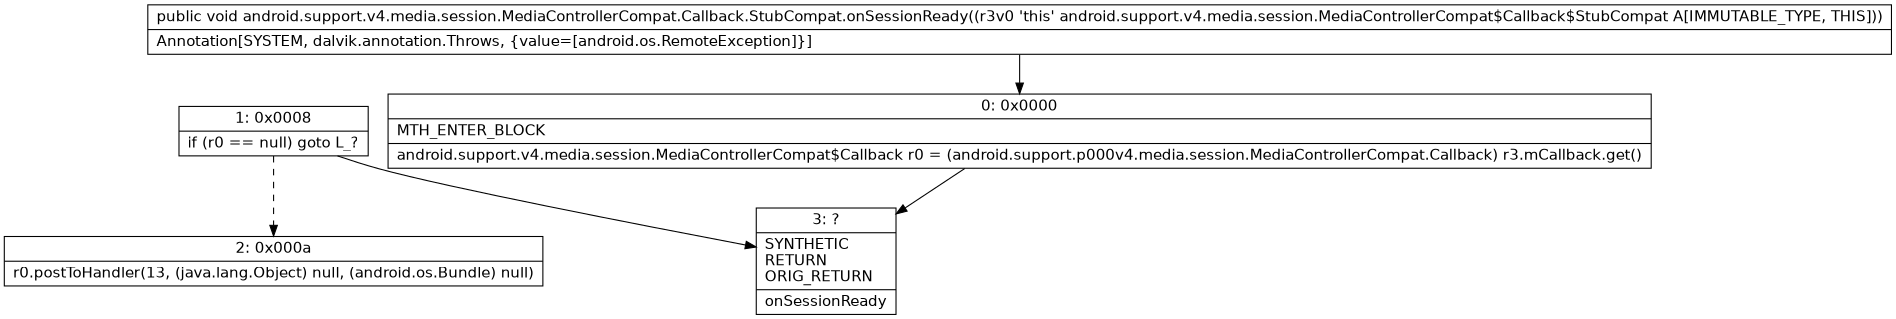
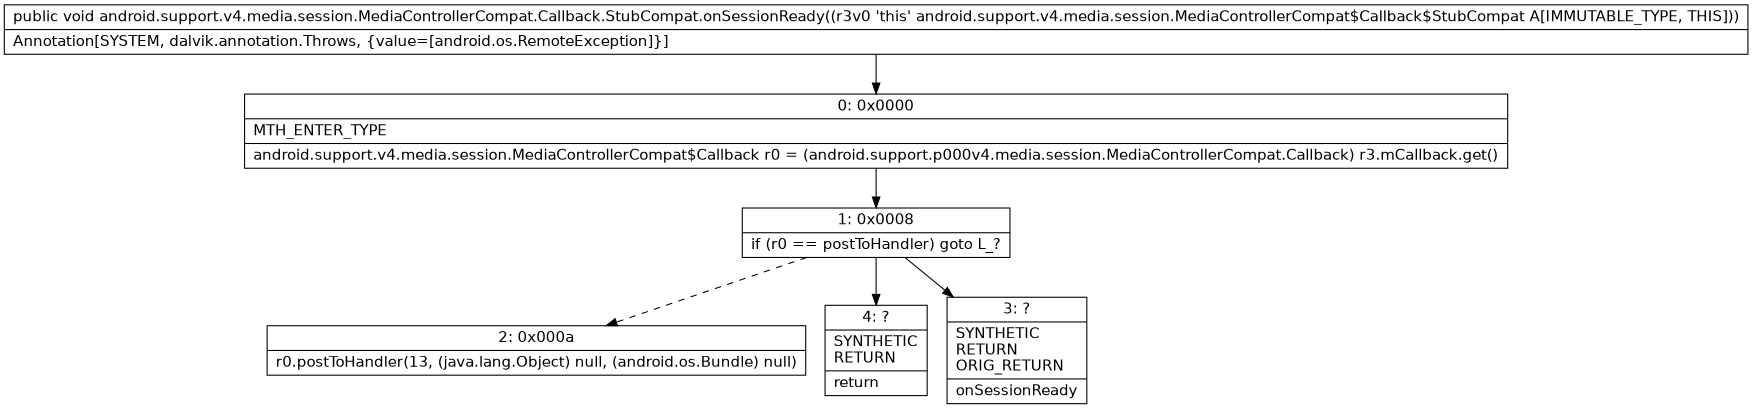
(471, 131) -> (320, 131)
(274, 143) -> (876, 245)
(935, 188) -> (876, 183)
none -> (876, 350)
